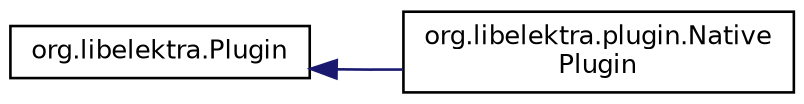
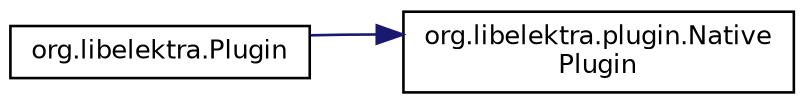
(370, 70) -> (344, 35)
